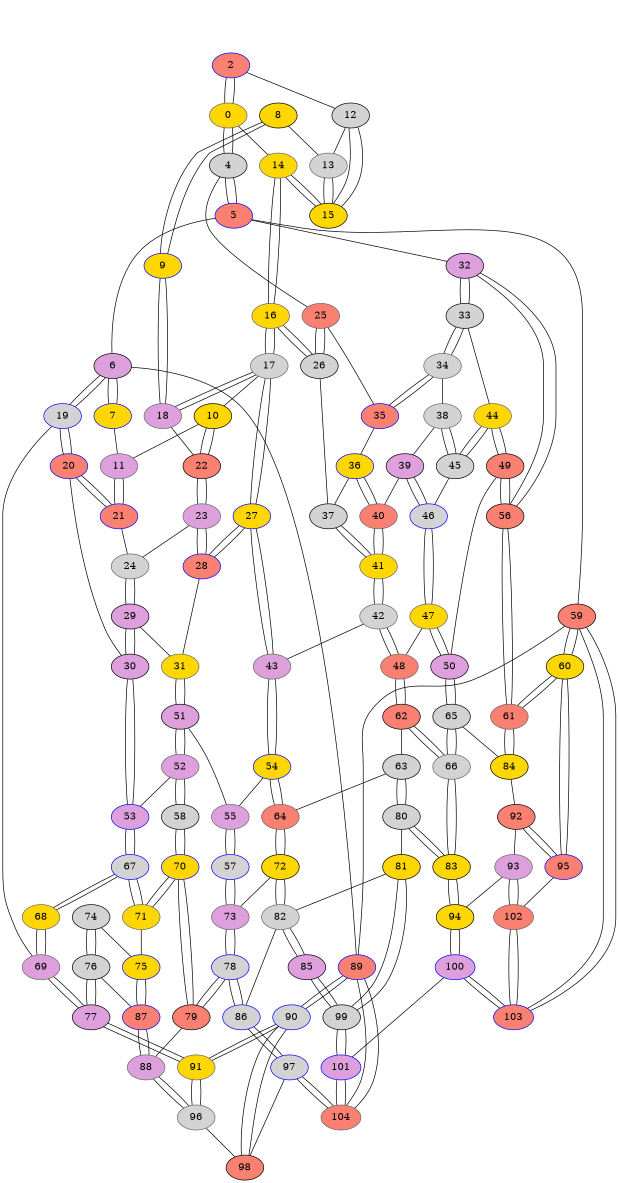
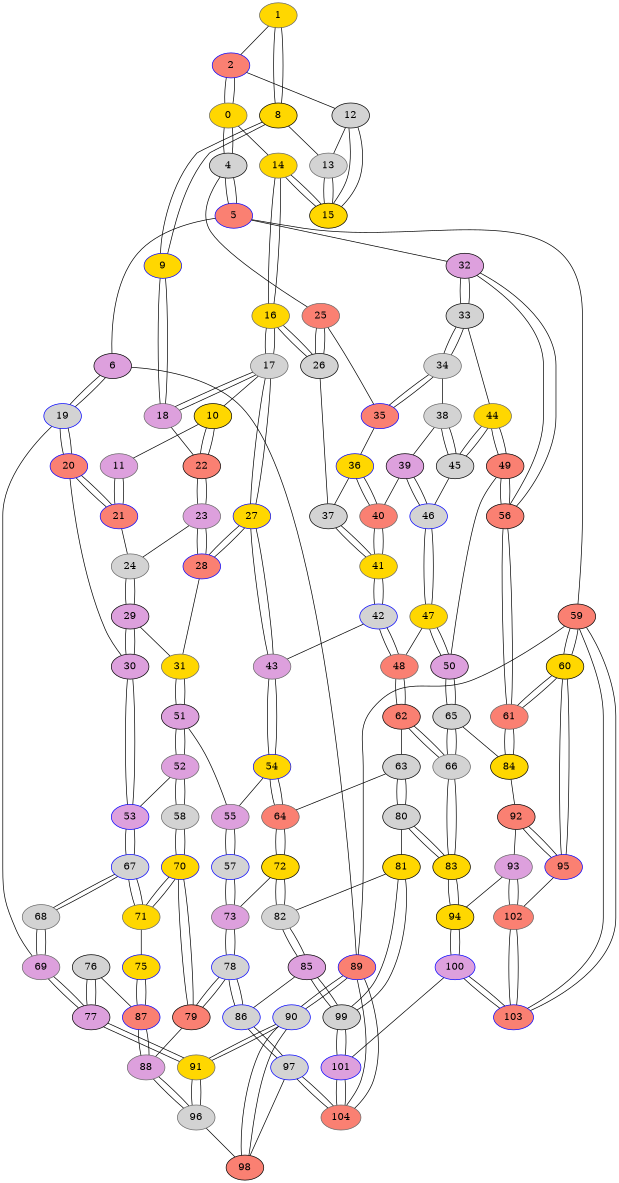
none -> (278, 15)
(113, 416) -> none
(379, 617) -> (379, 617)
(180, 817) -> (180, 817)
(41, 917) -> (41, 917)
(91, 917) -> none
(261, 967) -> (274, 992)
